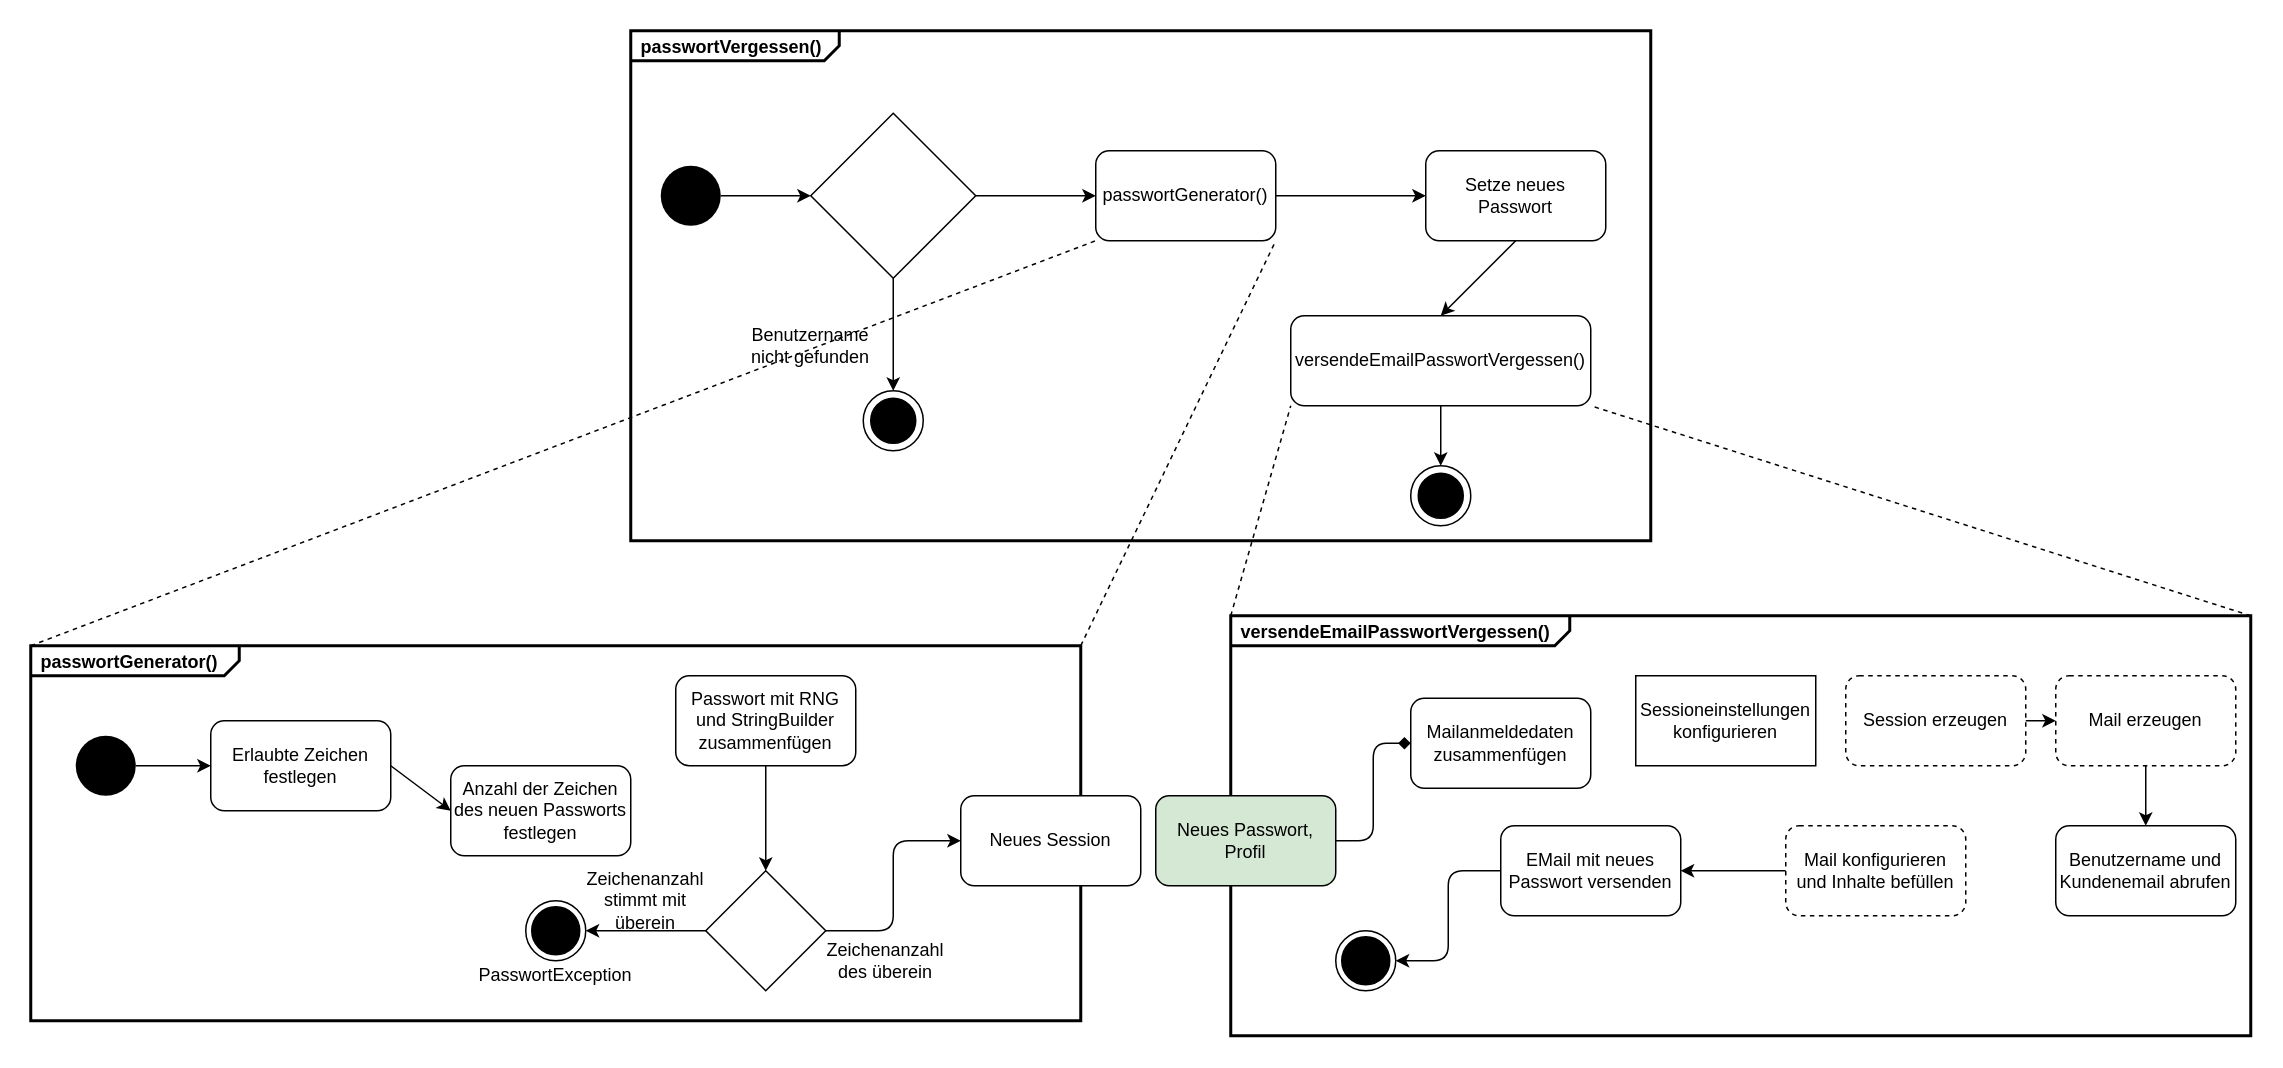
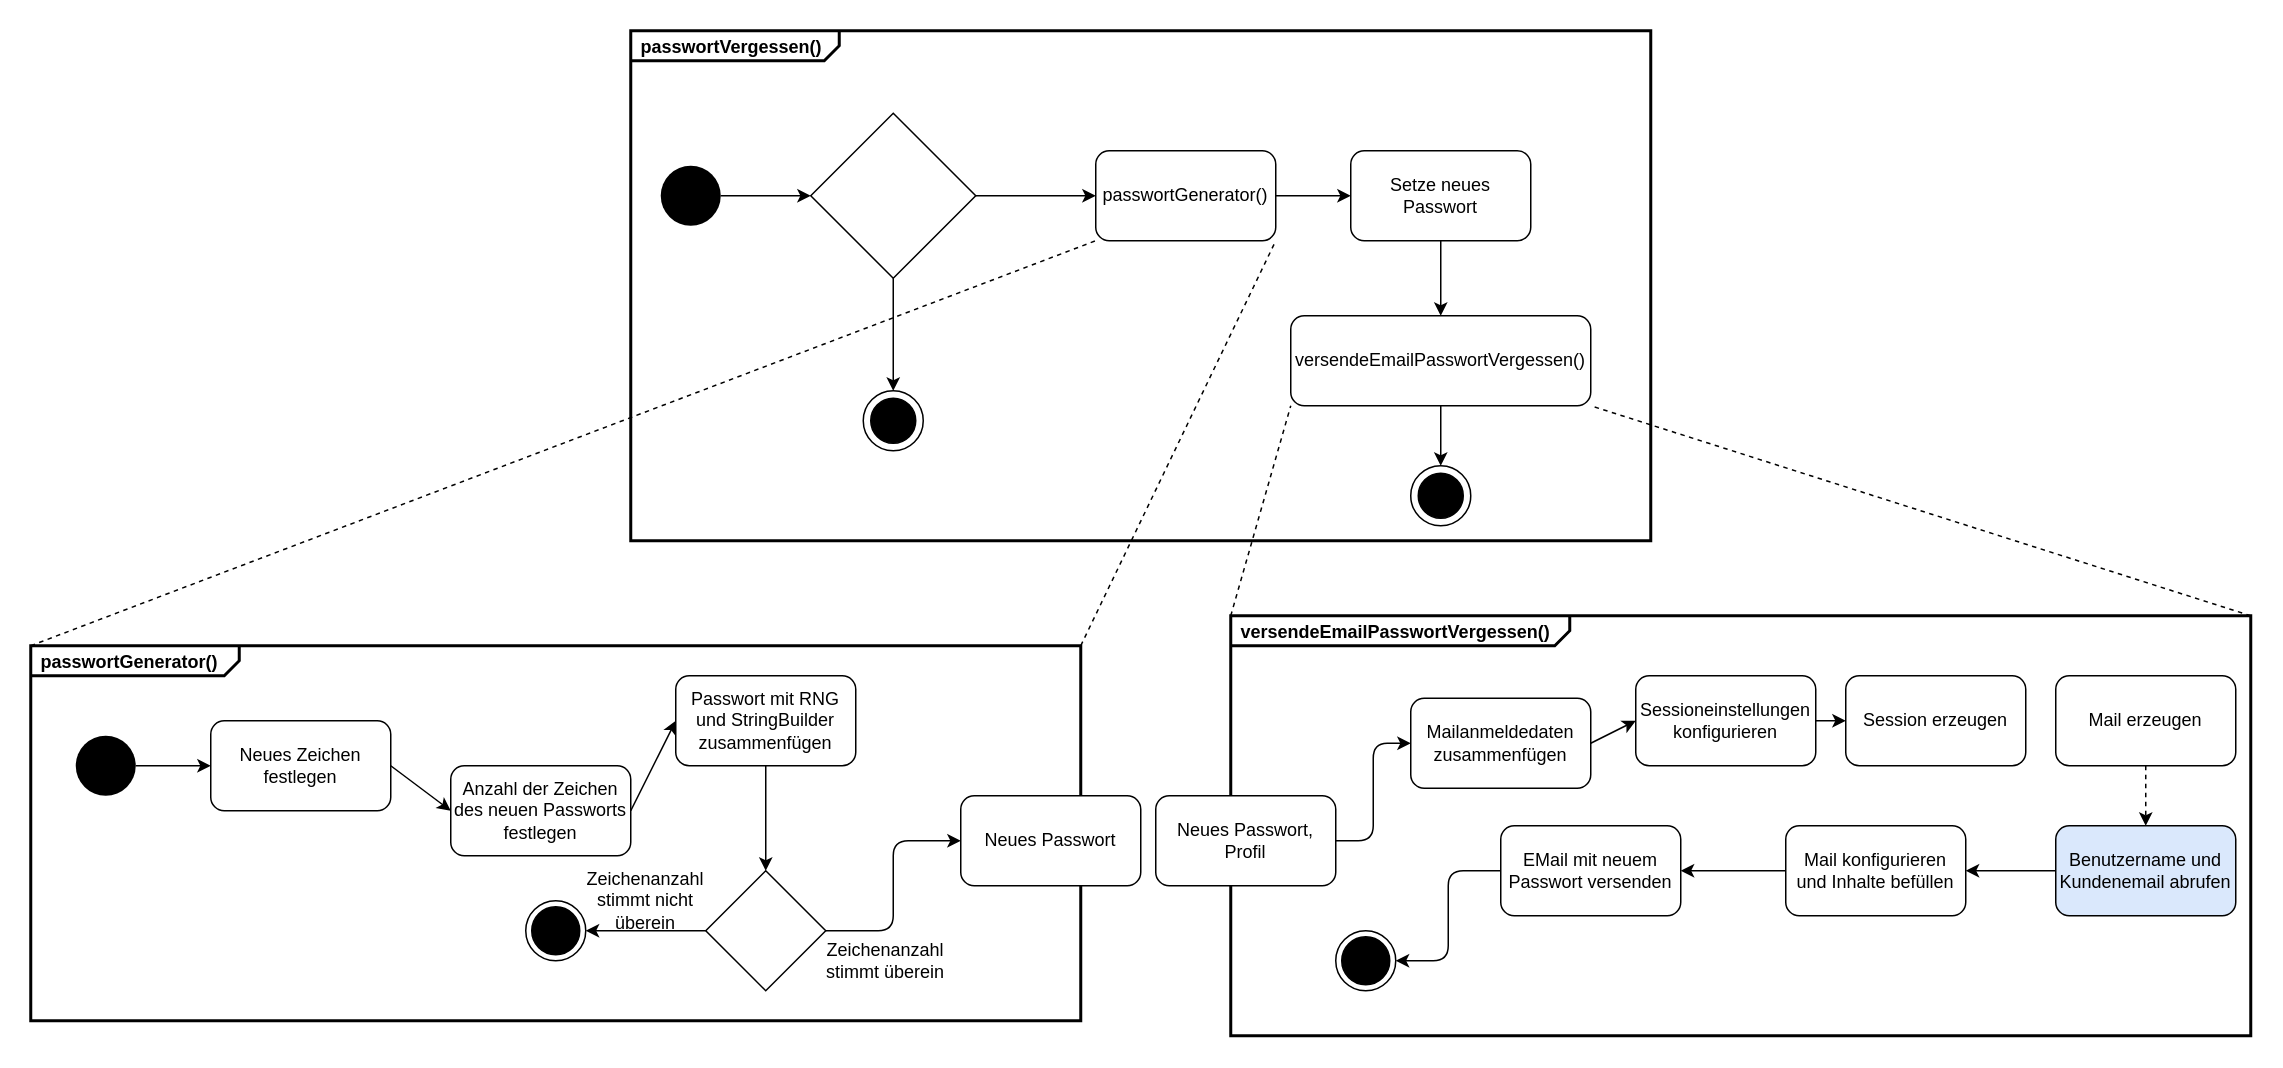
(1516, 196) -> (1441, 196)
(811, 346) -> none
(1726, 721) -> (1726, 721)
none -> (1826, 721)
(1936, 721) -> (1936, 721)
(2036, 721) -> none
(2146, 721) -> (2146, 721)
none -> (1609, 734)
(1398, 743) -> (1399, 743)
(301, 766) -> (301, 766)
none -> (651, 770)
(2146, 789) -> (2146, 789)
(1051, 841) -> (1051, 841)
(1246, 841) -> (1246, 841)
(1591, 871) -> (1591, 871)
(1876, 871) -> (1876, 871)
none -> (2016, 871)
(2146, 871) -> (2146, 871)
(646, 901) -> (646, 901)
(886, 961) -> (886, 961)
(556, 976) -> none
